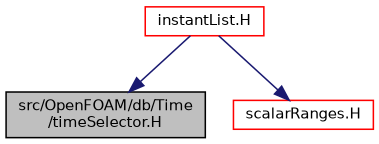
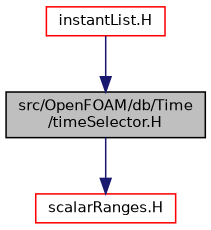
(248, 63) -> (106, 158)
